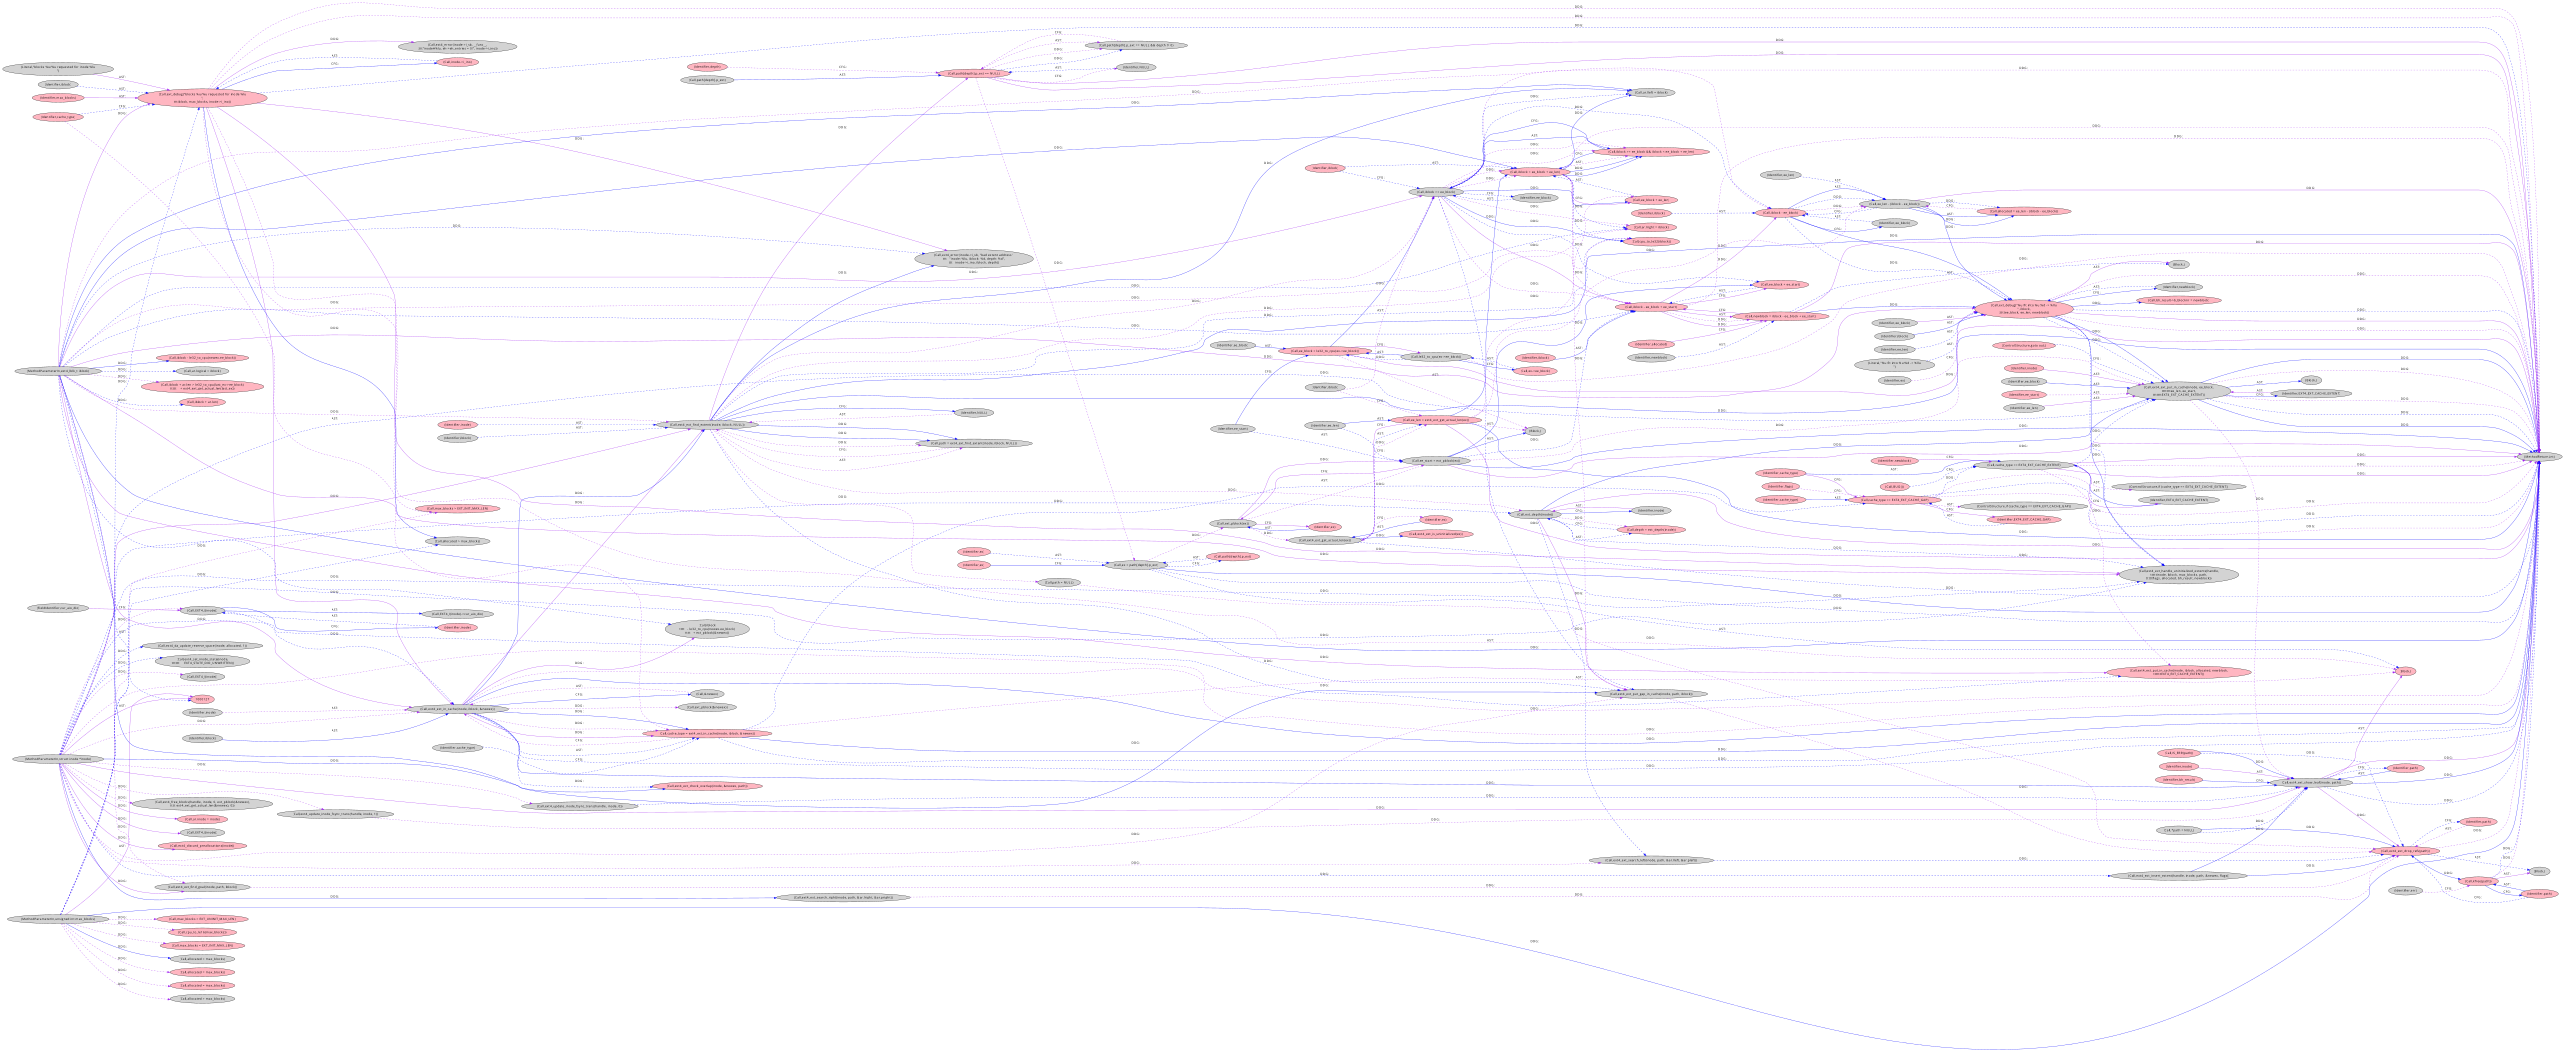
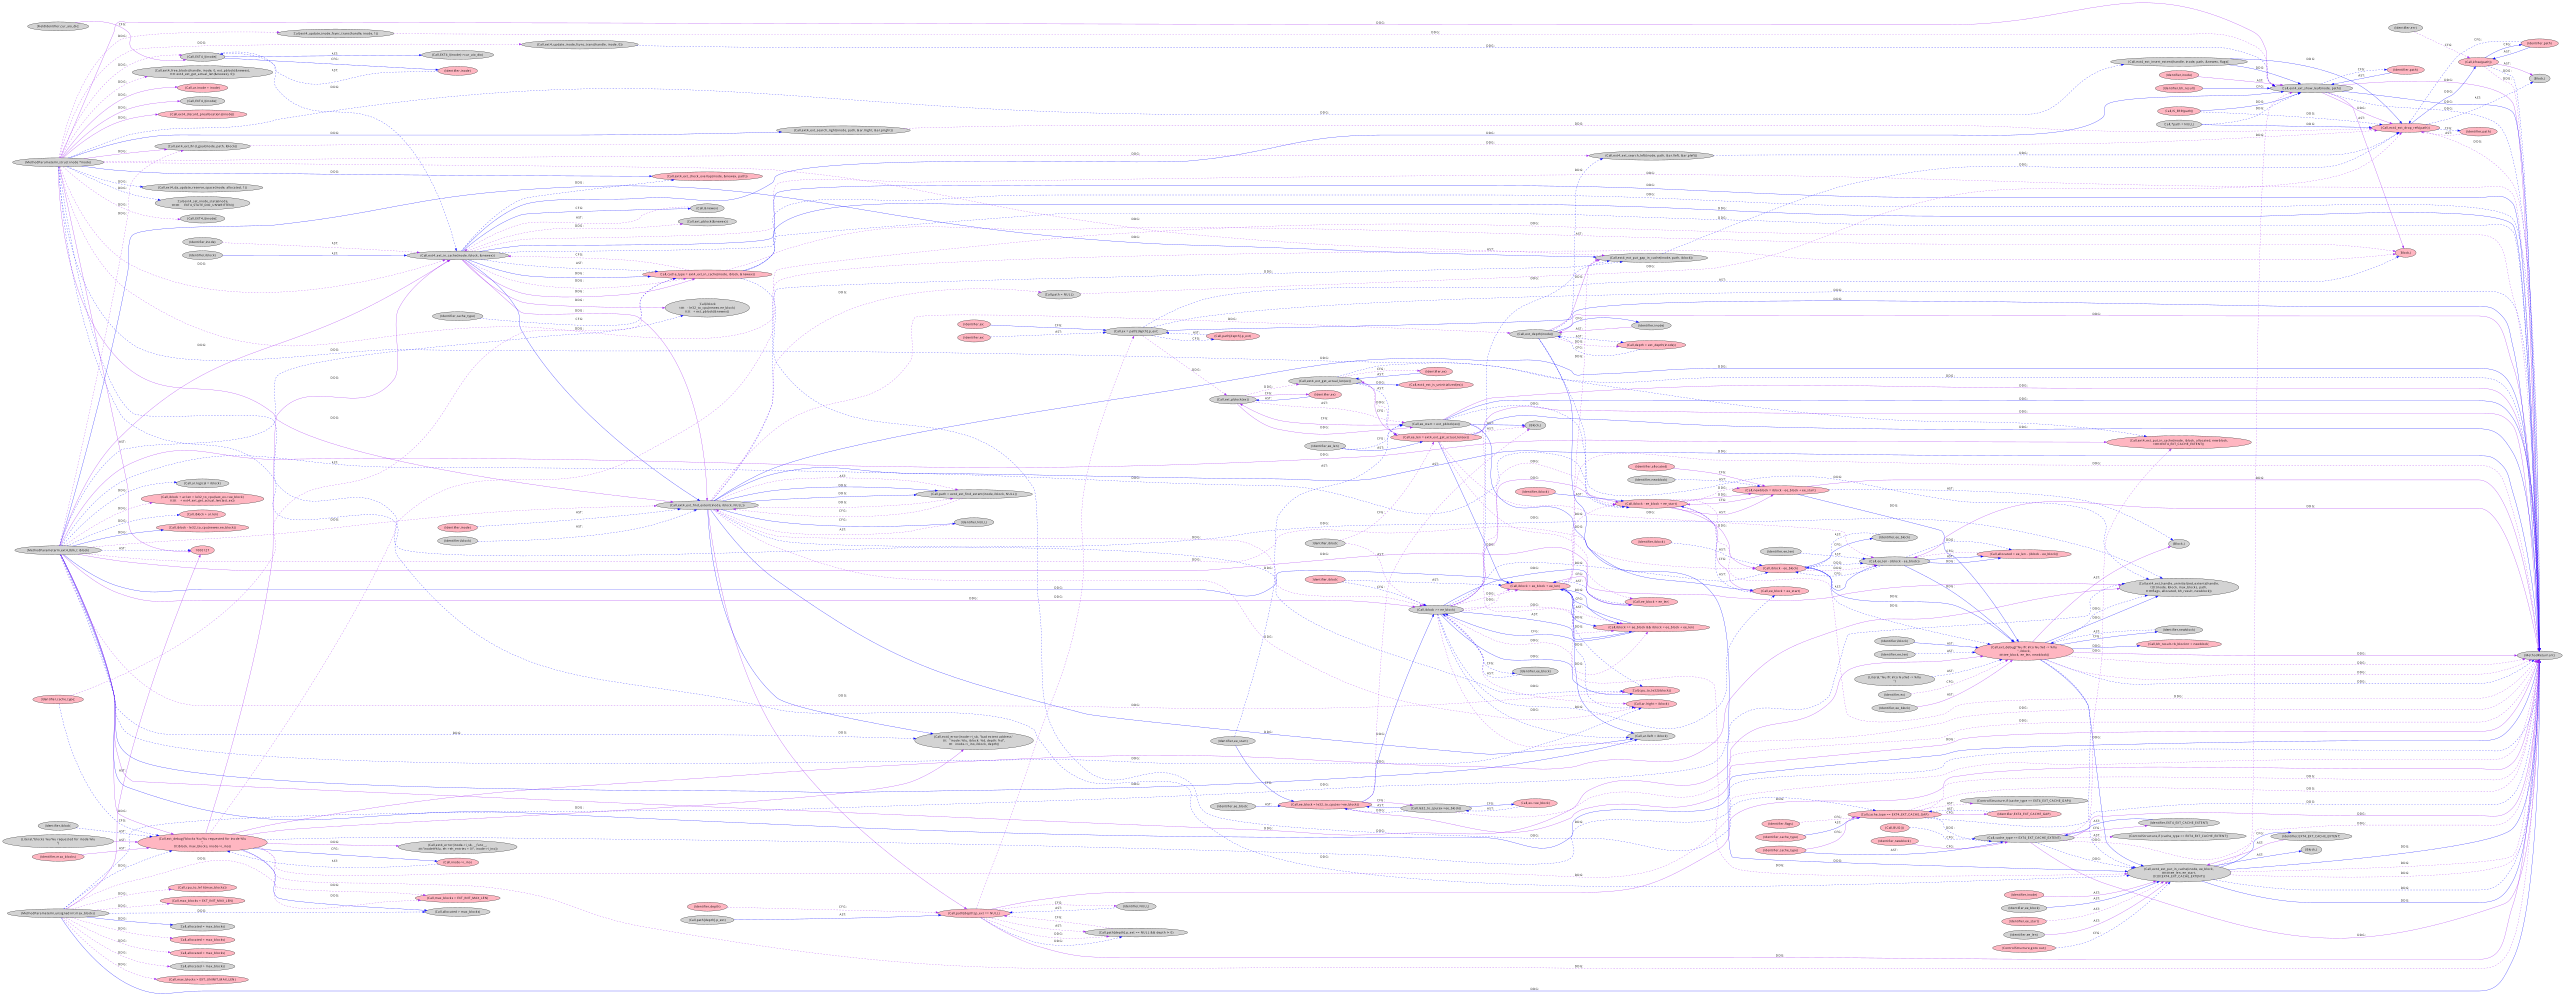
(709, 510) -> none
(2012, 812) -> (2027, 167)
